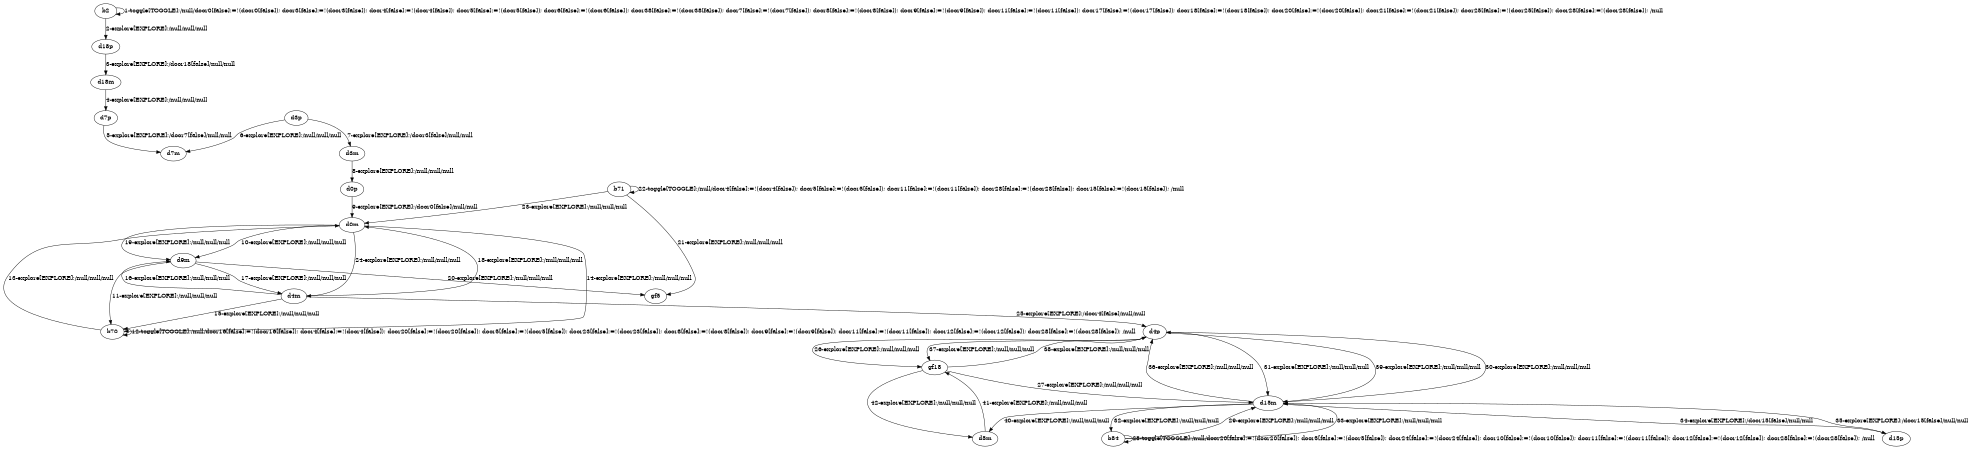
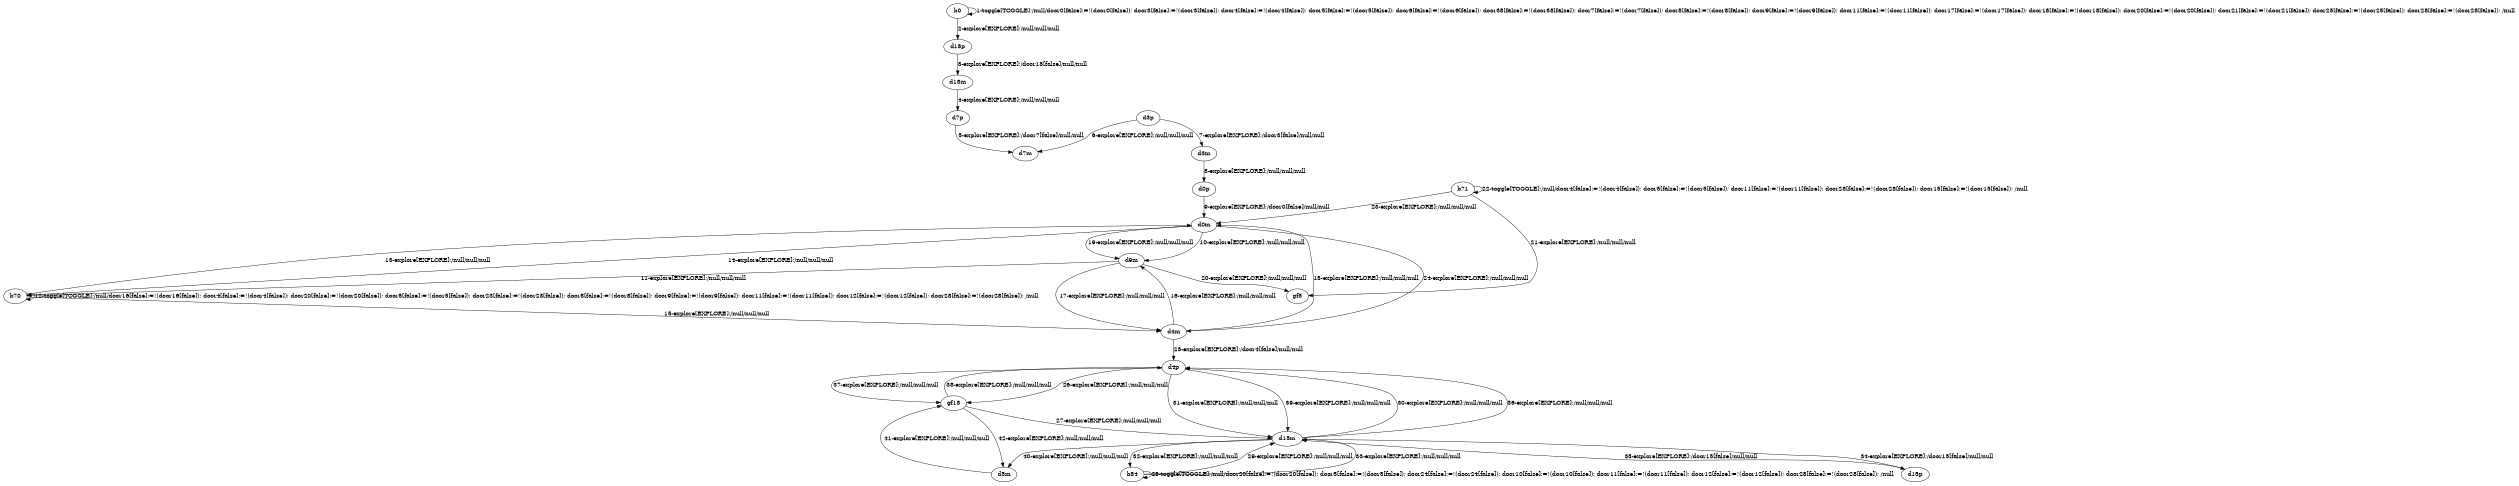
(106, 11) -> (958, 11)
(205, 314) -> (592, 314)
